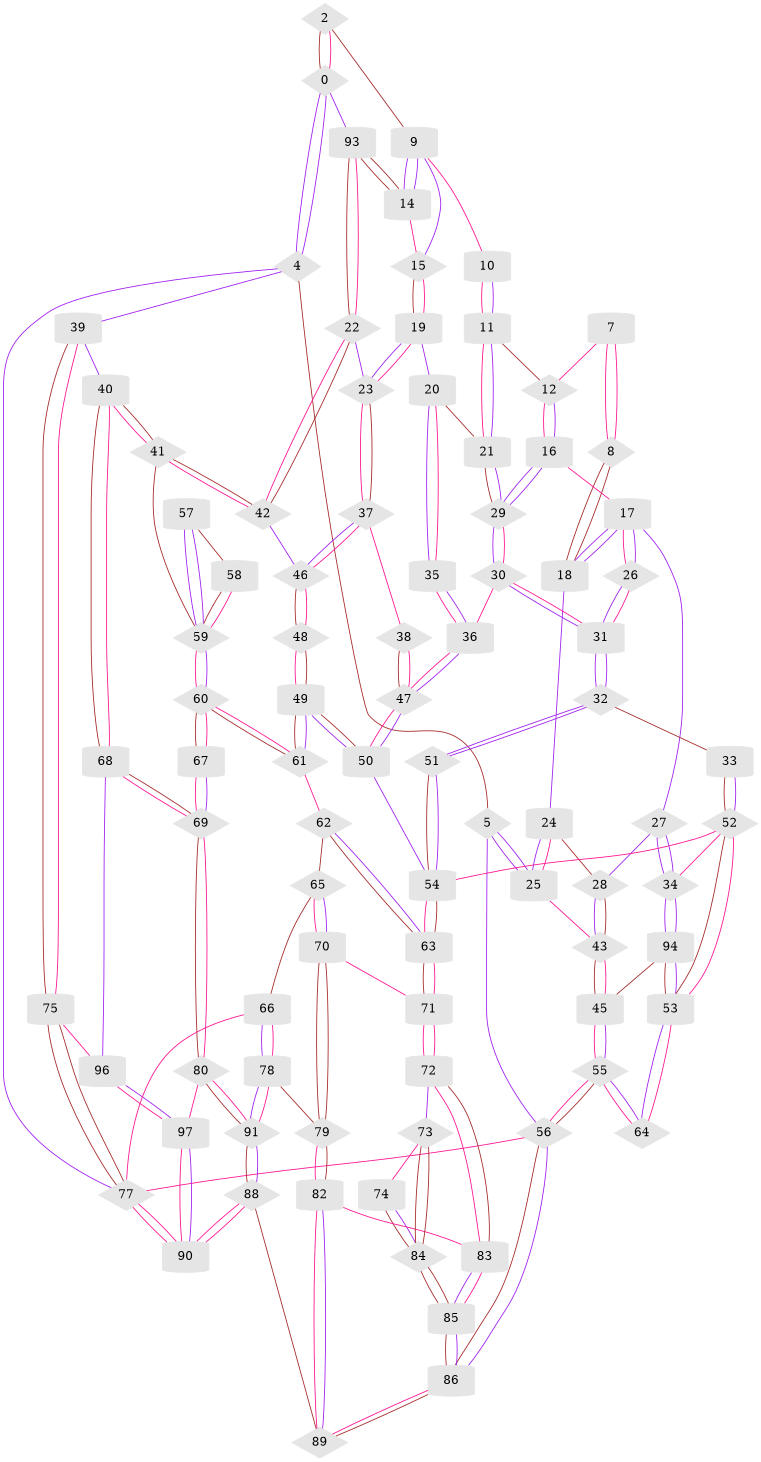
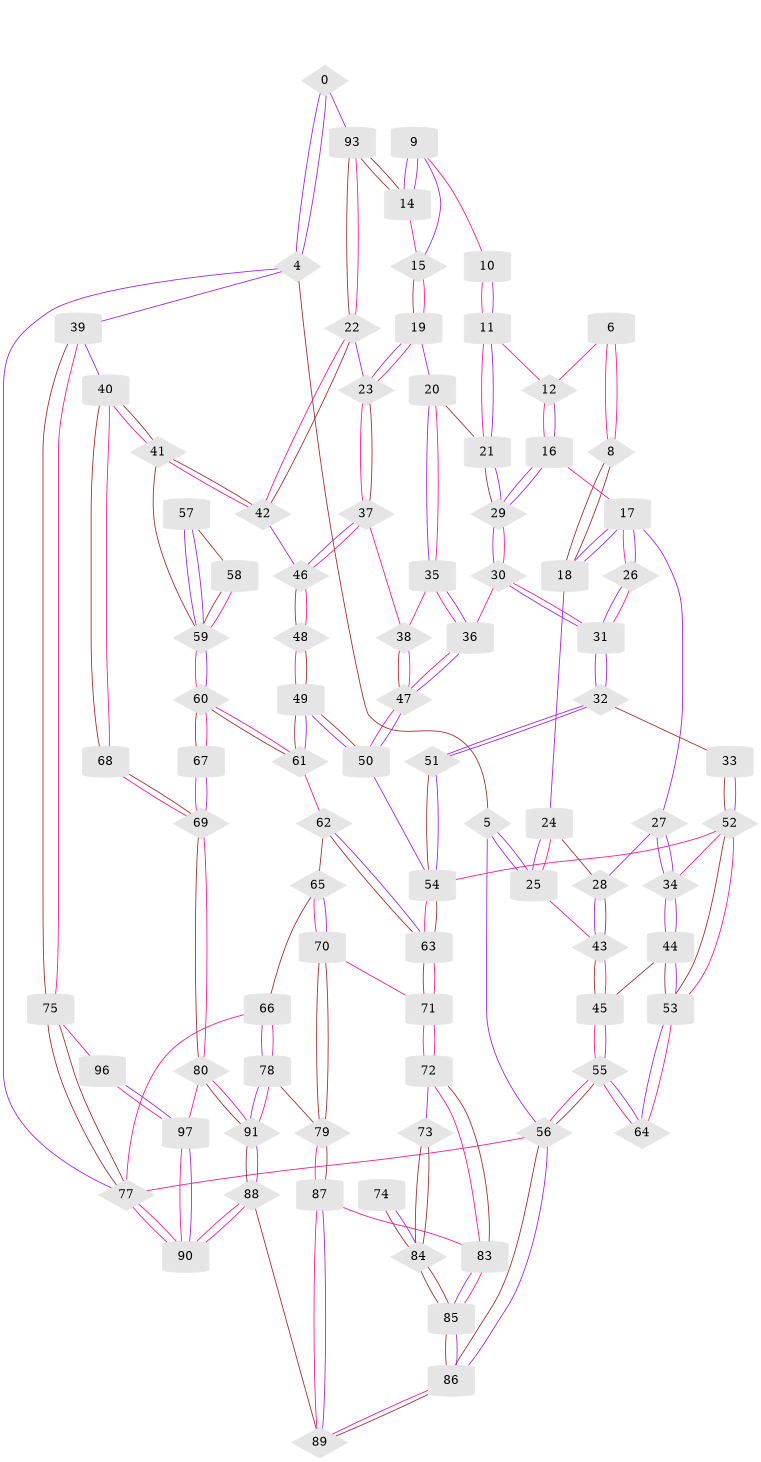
(325, 19) -> none
(611, 328) -> (611, 328)
(521, 362) -> (521, 362)
none -> (418, 608)
(104, 916) -> none
(671, 947) -> (671, 947)
(405, 1162) -> none
(320, 1195) -> (320, 1195)
